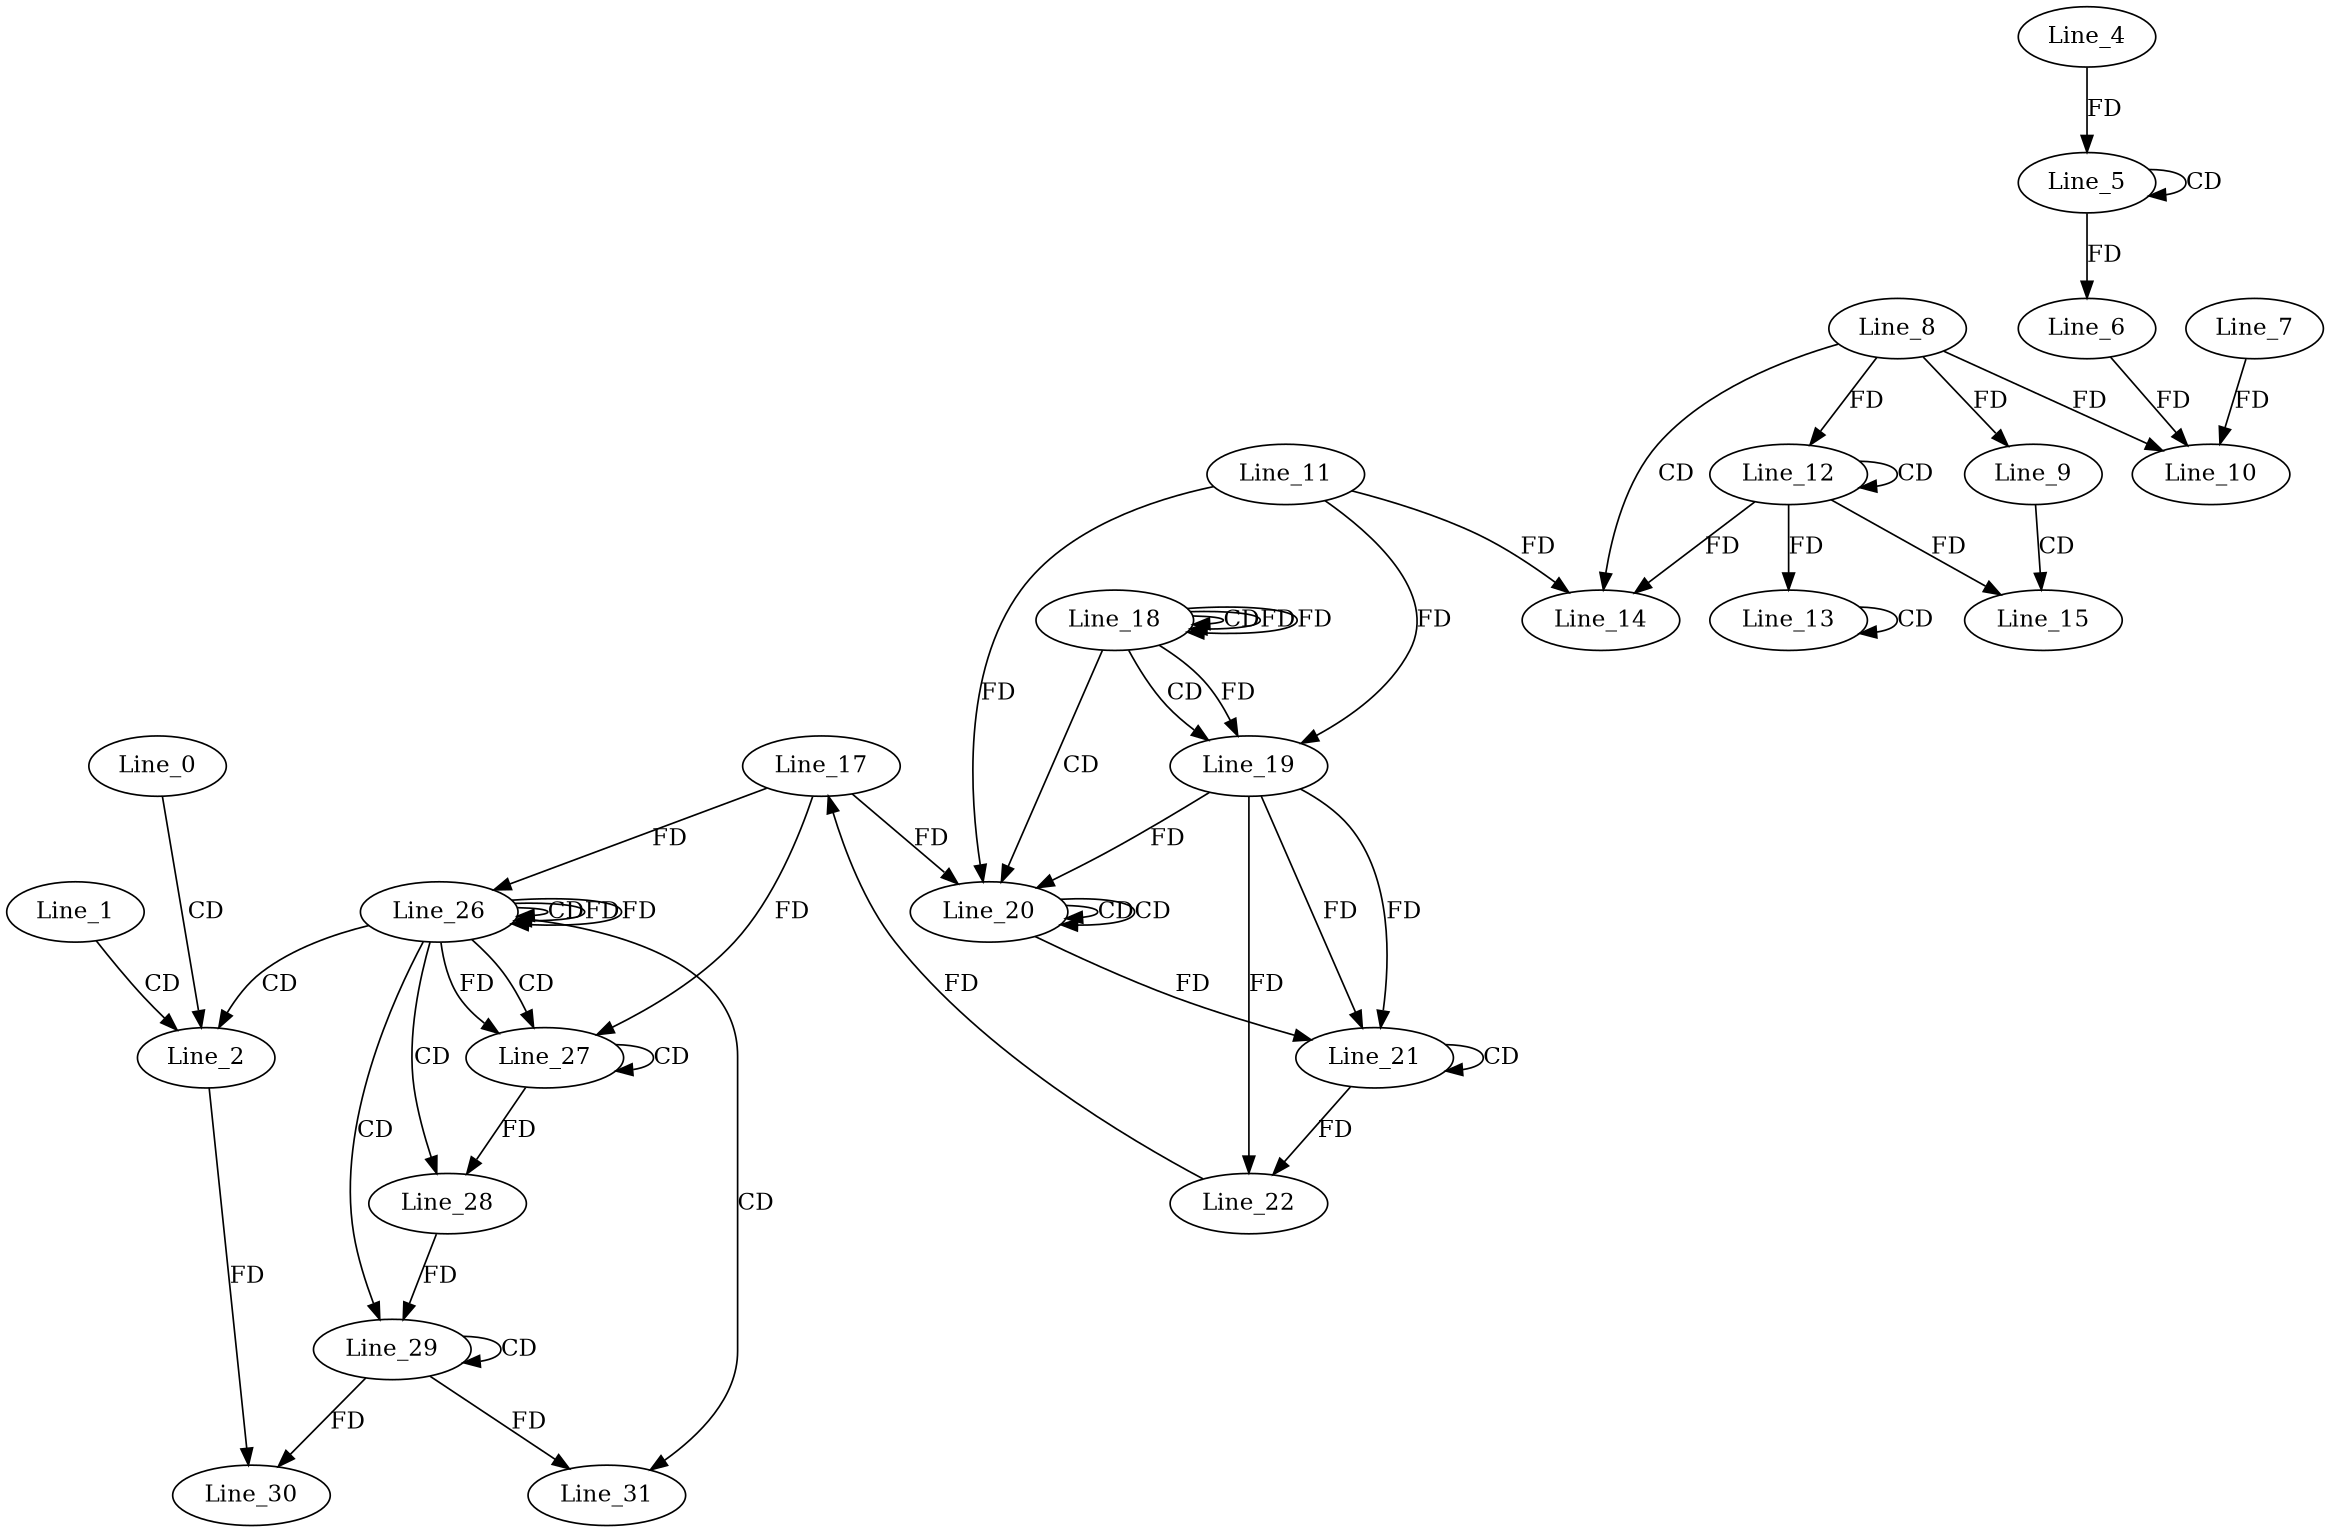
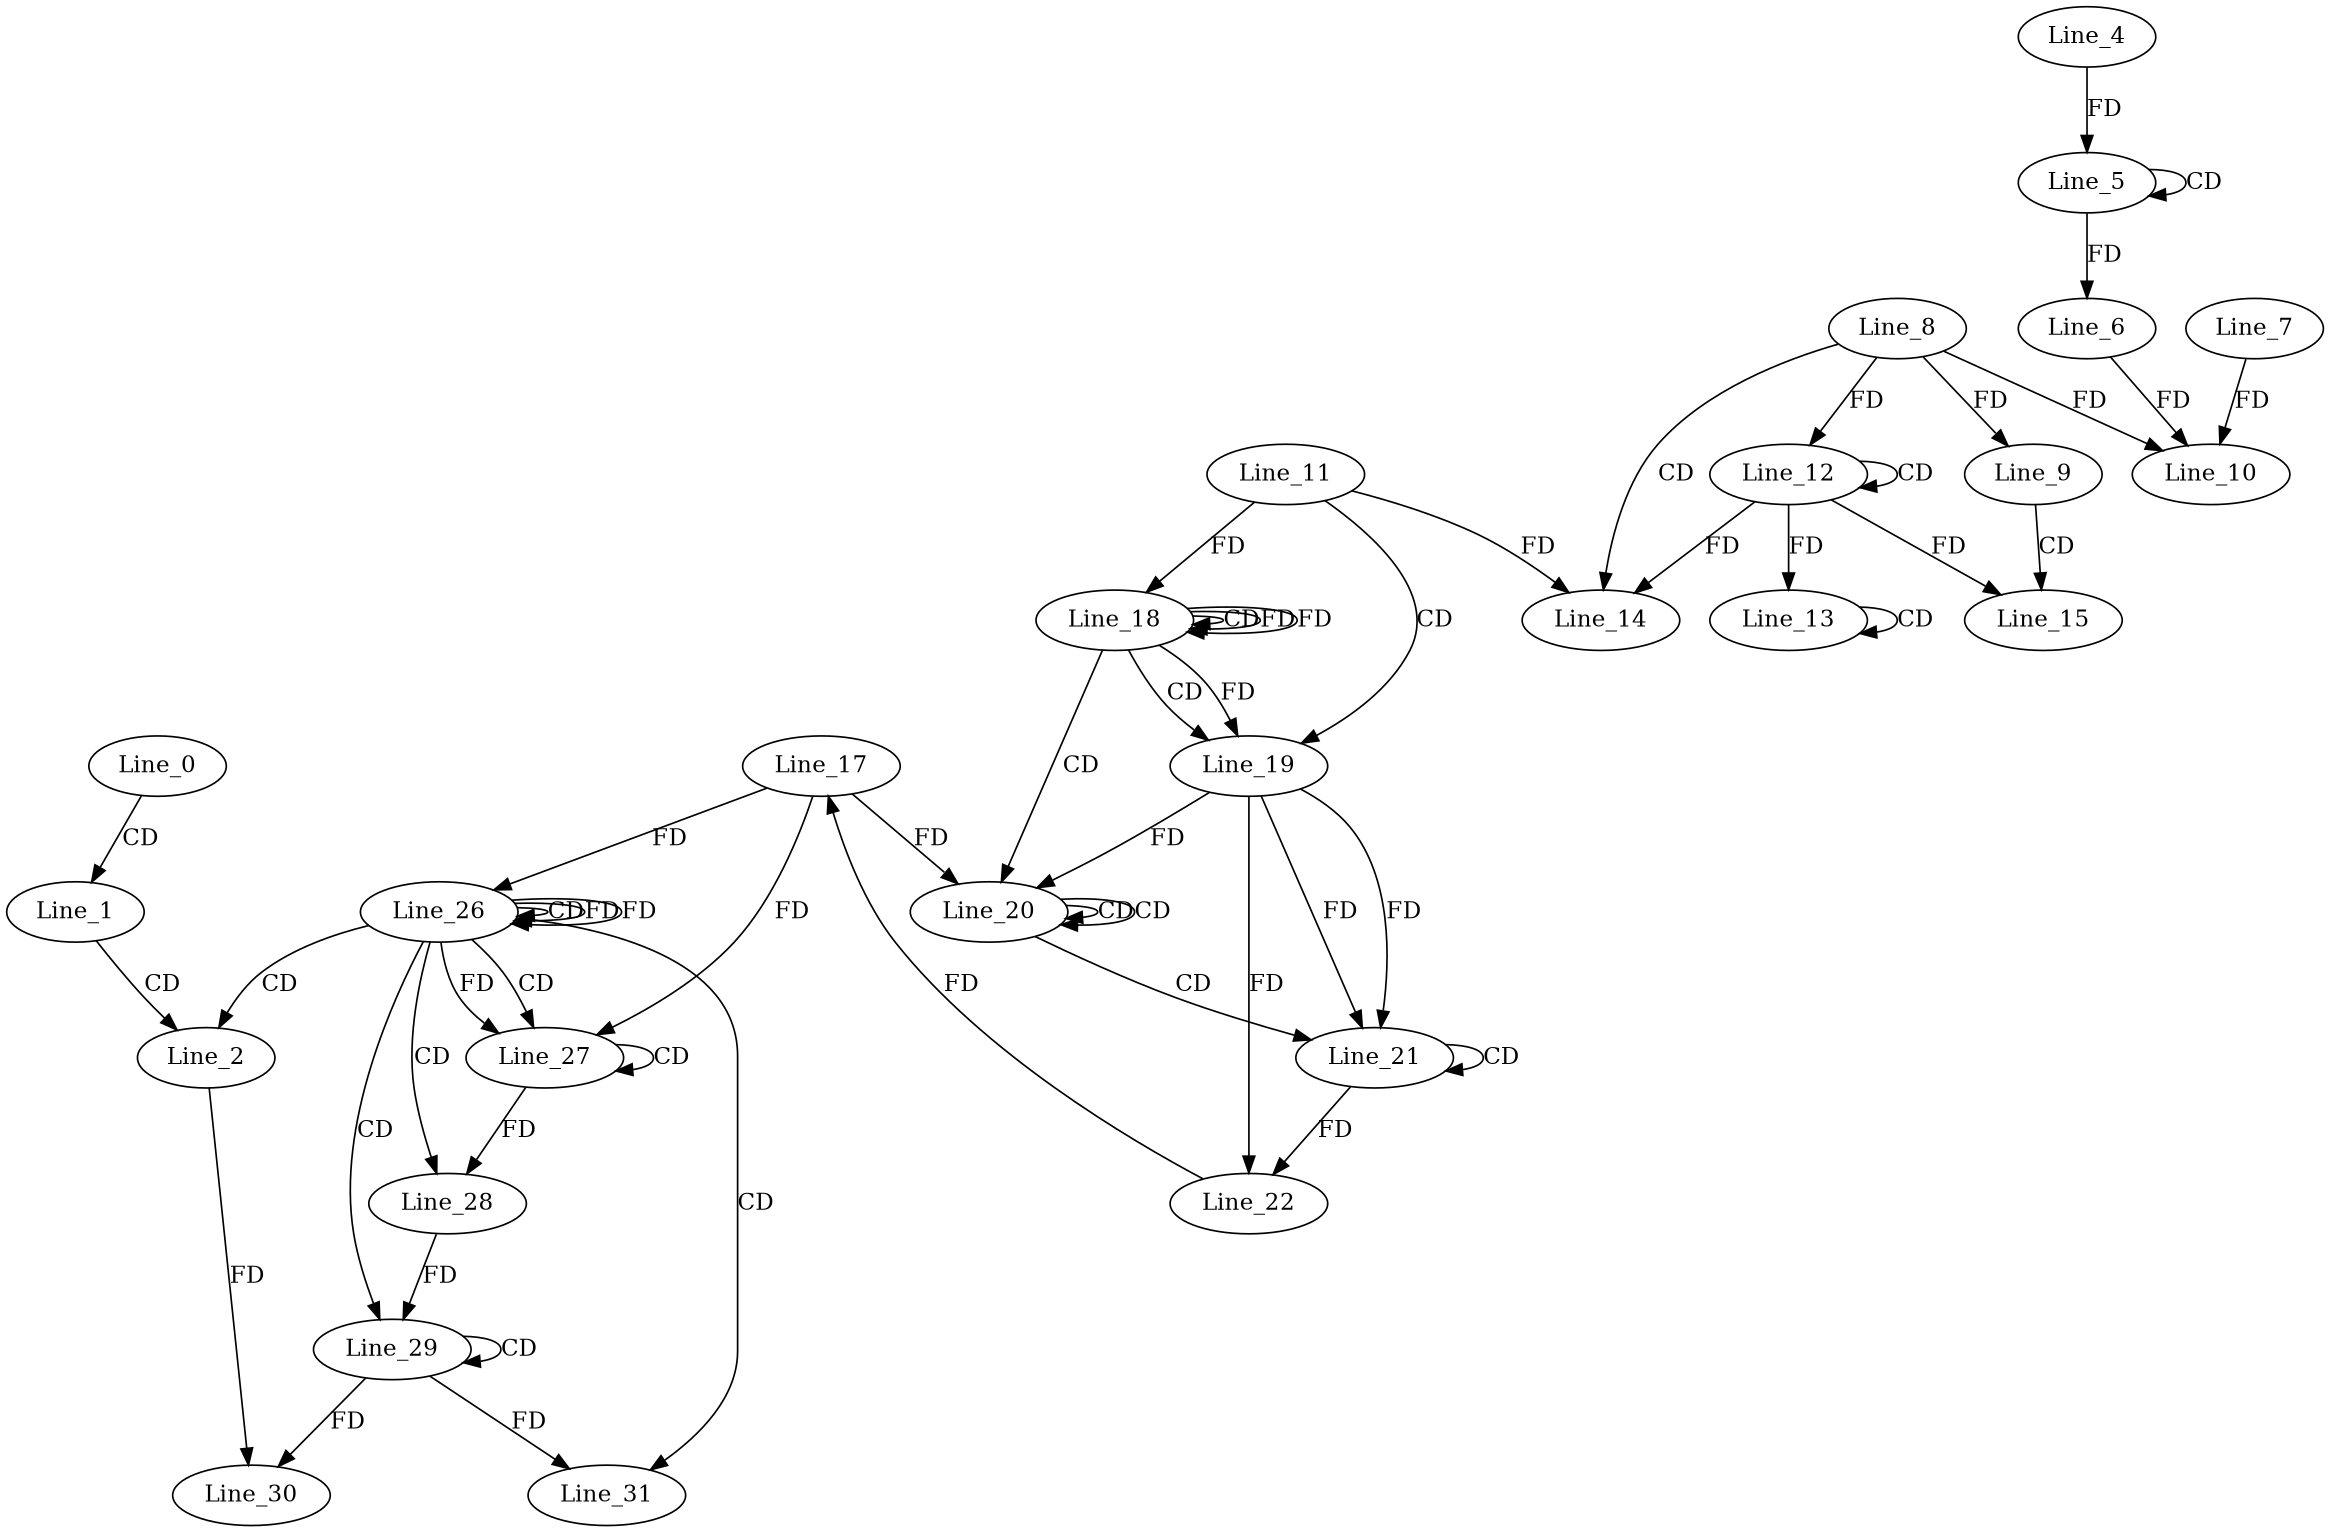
(1005, 616) -> (1207, 542)
(1435, 620) -> (1435, 620)
(180, 903) -> (121, 832)
(1194, 985) -> (1194, 985)
